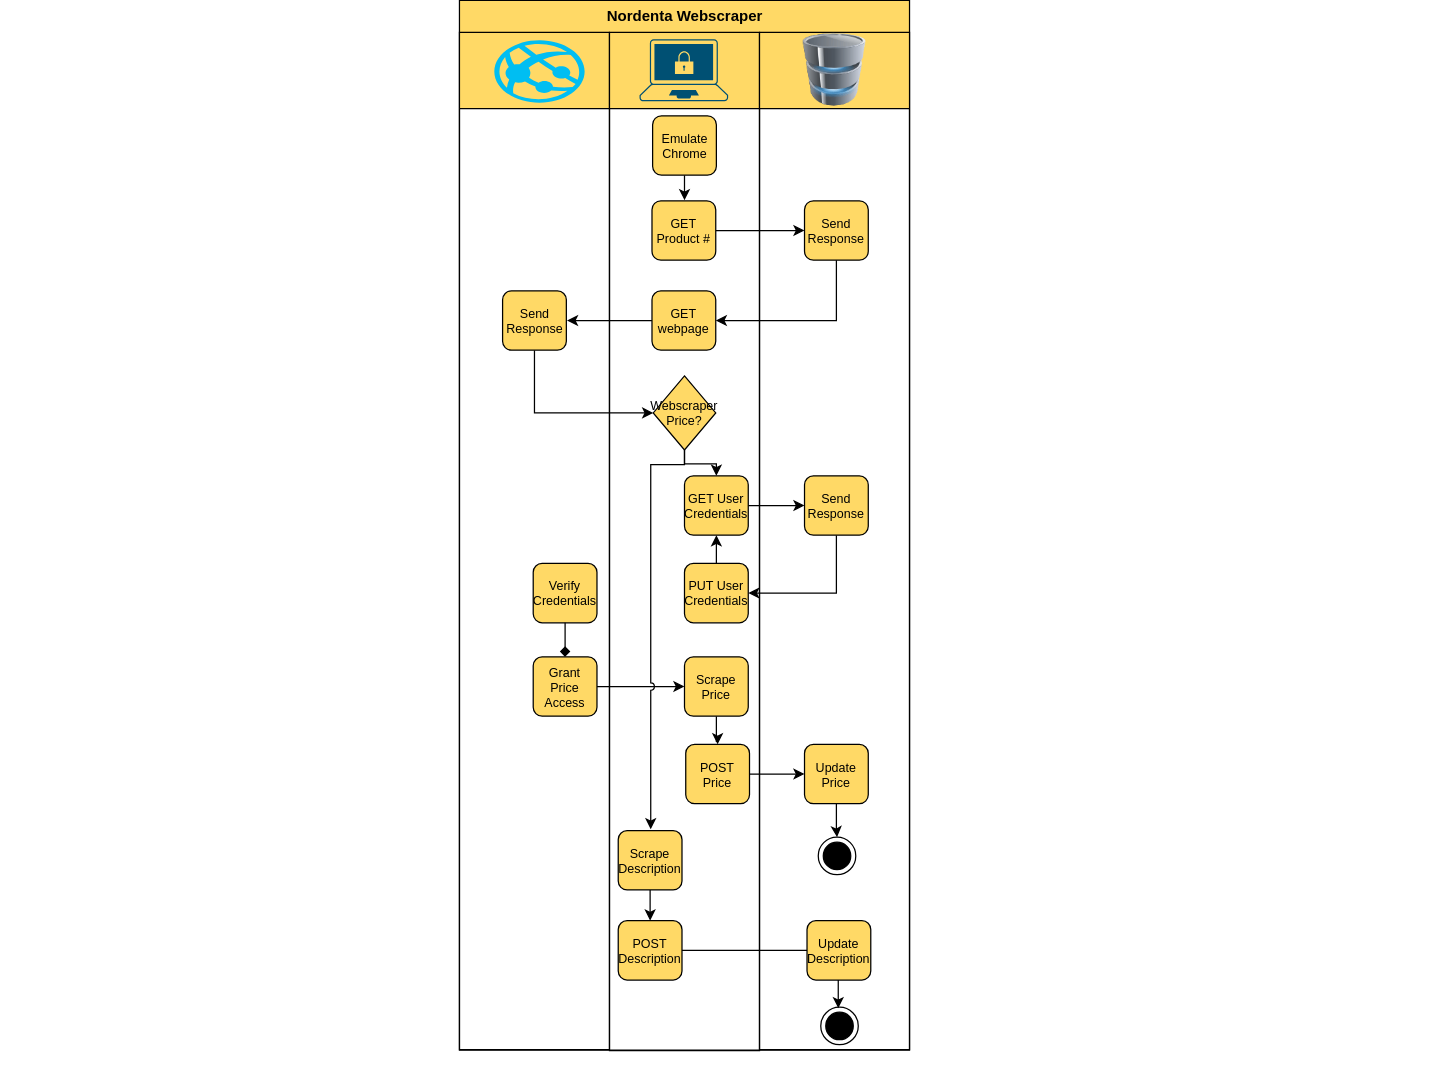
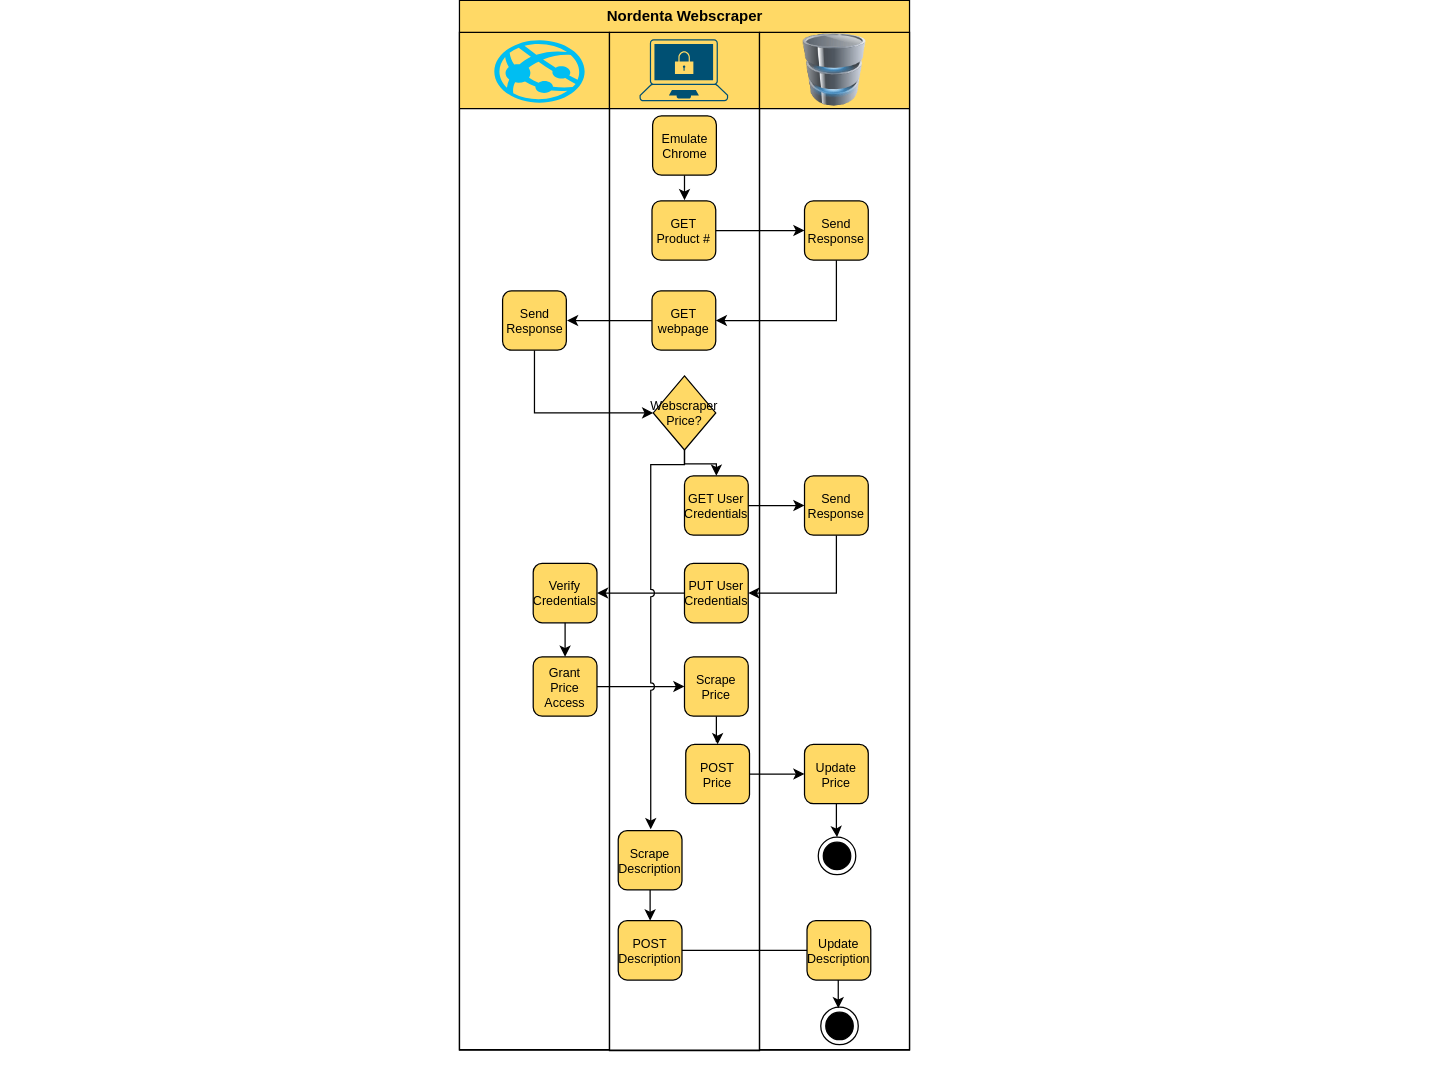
(716, 544) -> (627, 593)
(565, 646) -> (565, 646)
